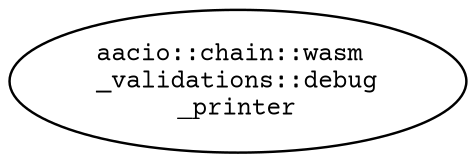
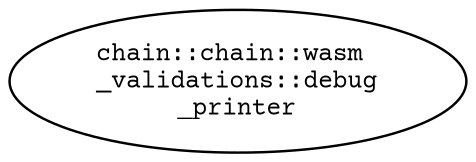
(238, 81) -> (238, 81)
